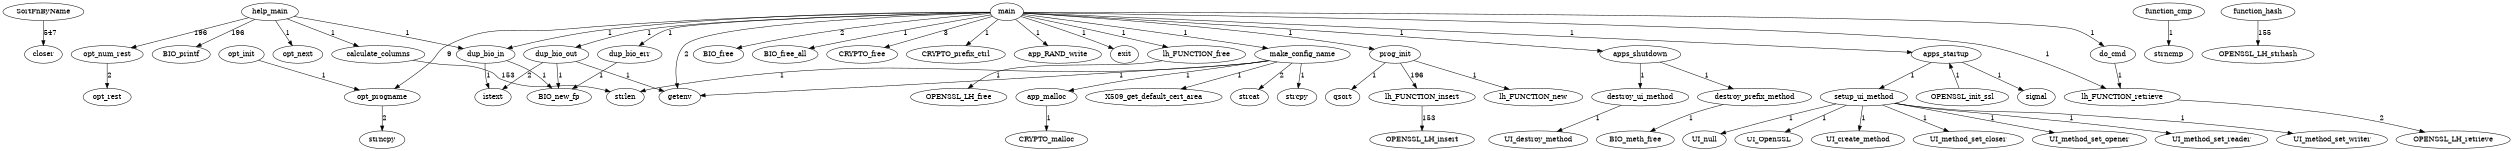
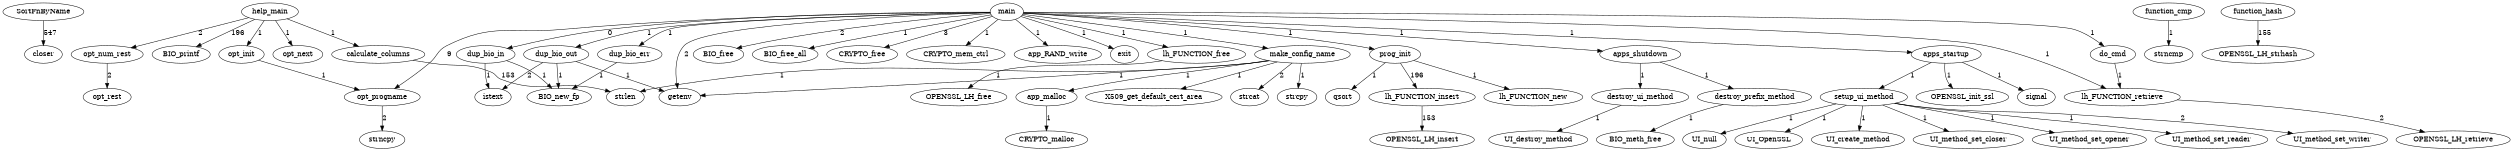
(376, 31) -> (257, 31)
(201, 33) -> (201, 33)
(610, 33) -> (610, 33)
(956, 54) -> (956, 54)
(1955, 78) -> (1945, 74)
(2183, 118) -> (2183, 118)
